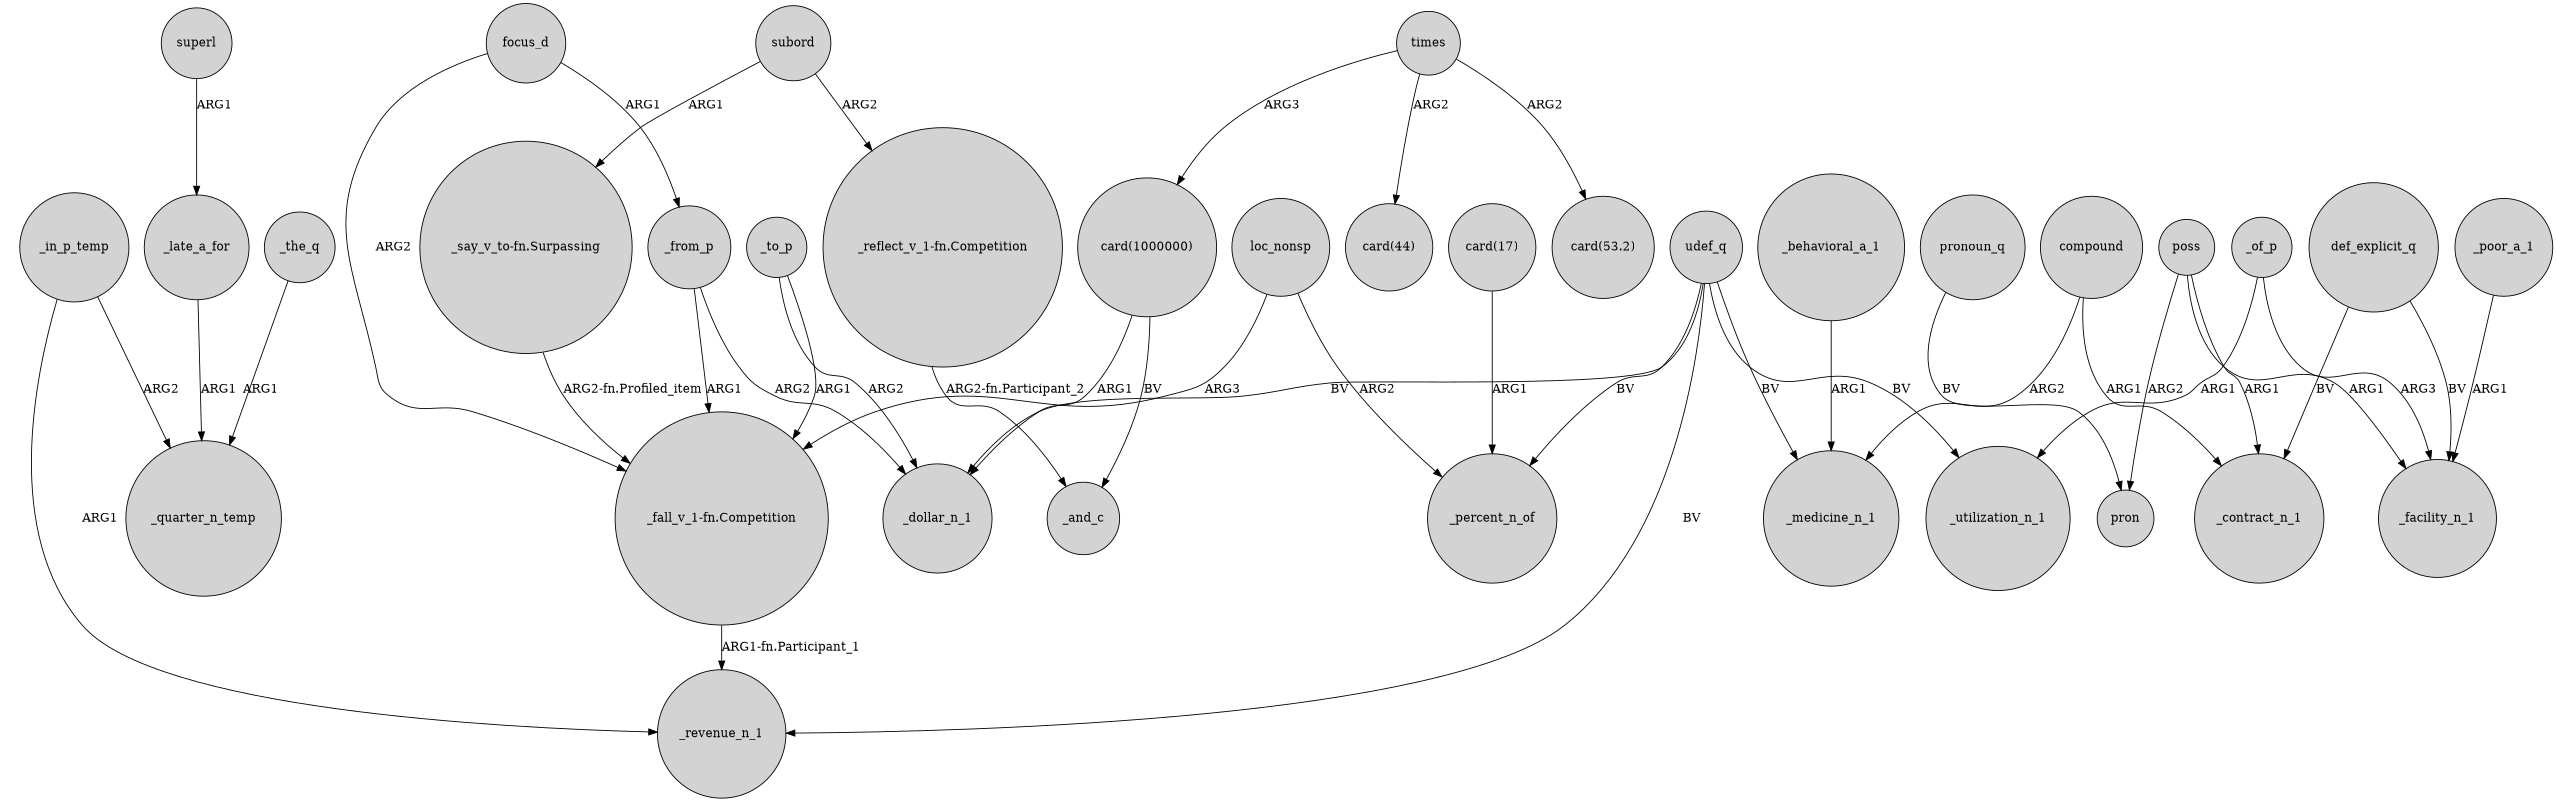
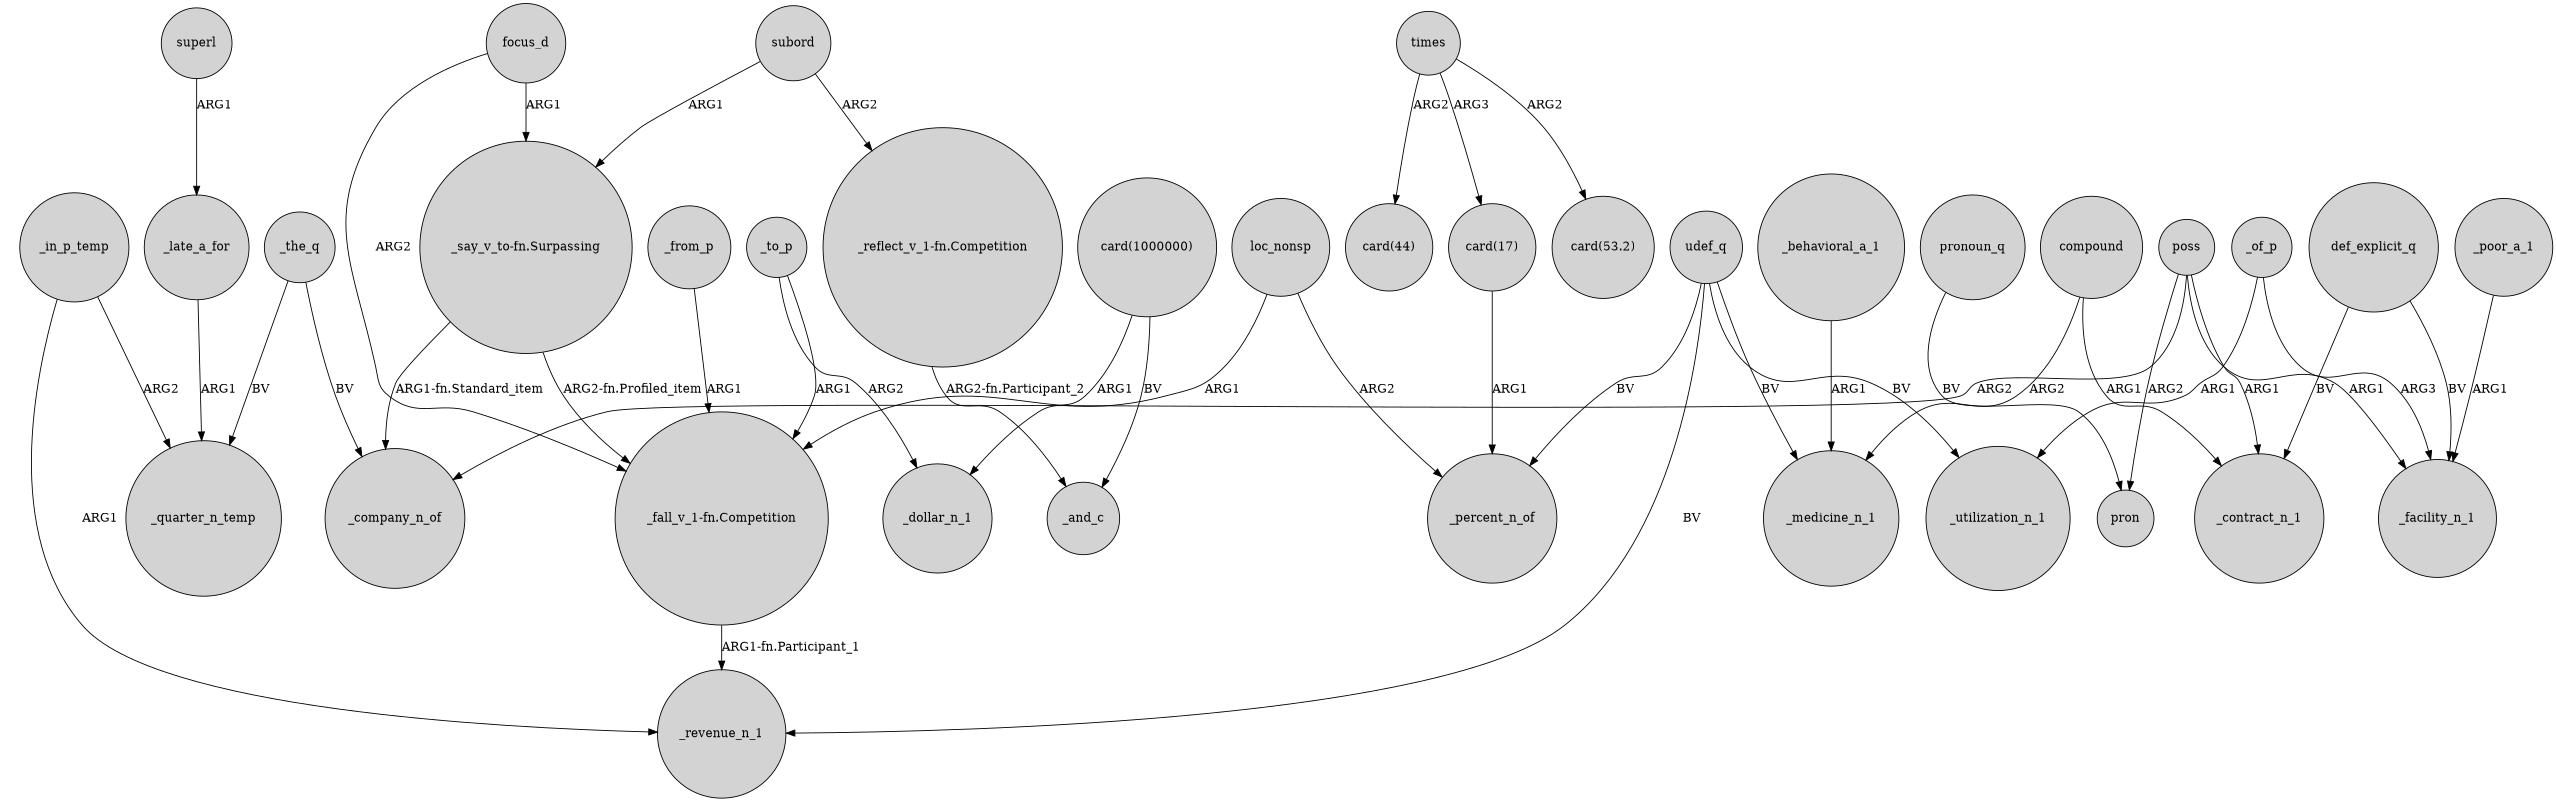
(1277, 94) -> (1461, 134)
(633, 119) -> (526, 108)
(1375, 382) -> none
(261, 389) -> (261, 389)
(1223, 389) -> (1223, 389)
(781, 399) -> none
none -> (395, 518)
